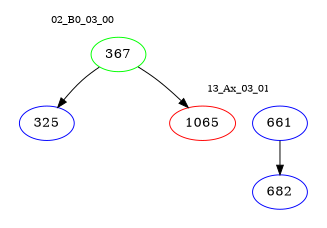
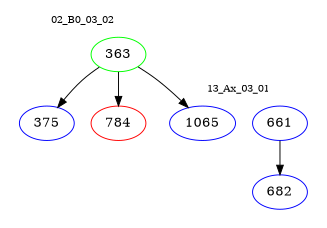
(83, 21) -> (83, 21)
(118, 54) -> (118, 54)
(47, 123) -> (47, 123)
none -> (118, 123)
(203, 123) -> (203, 123)
